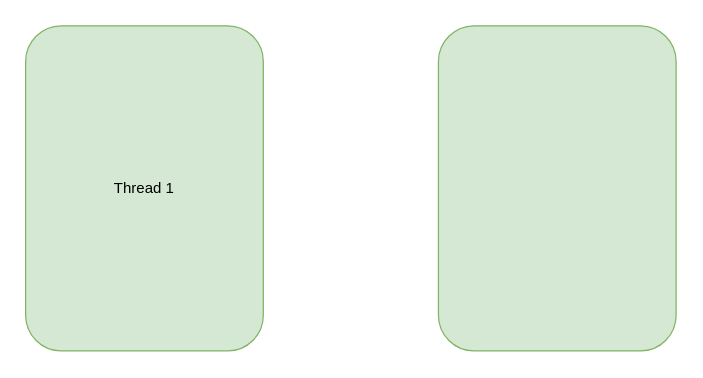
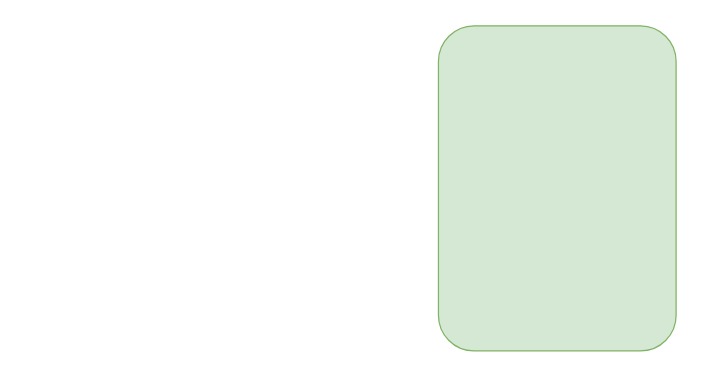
(144, 188) -> none
